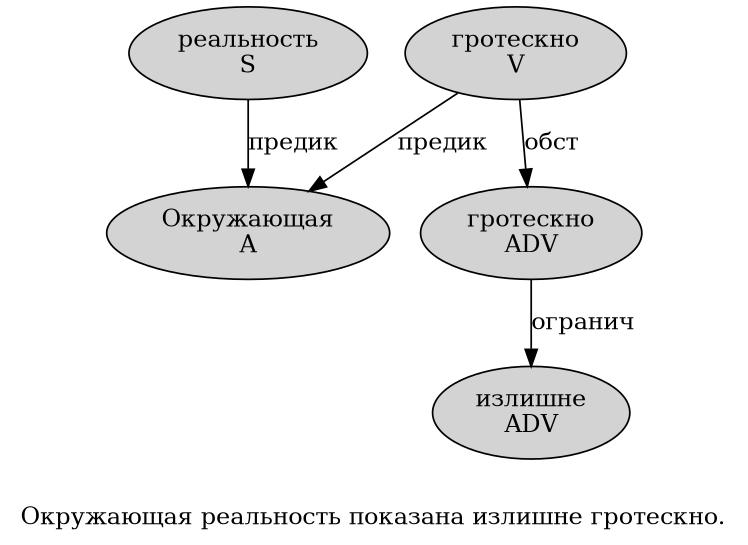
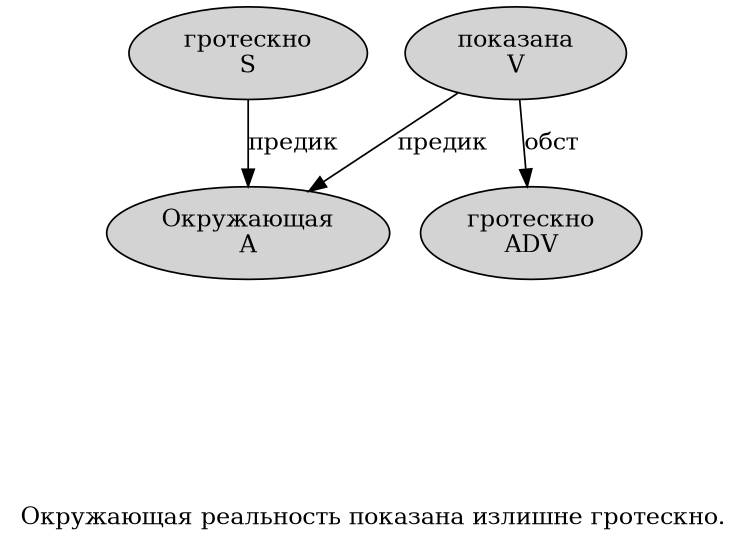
(248, 53) -> (248, 53)
(516, 53) -> (516, 53)
(531, 413) -> none
